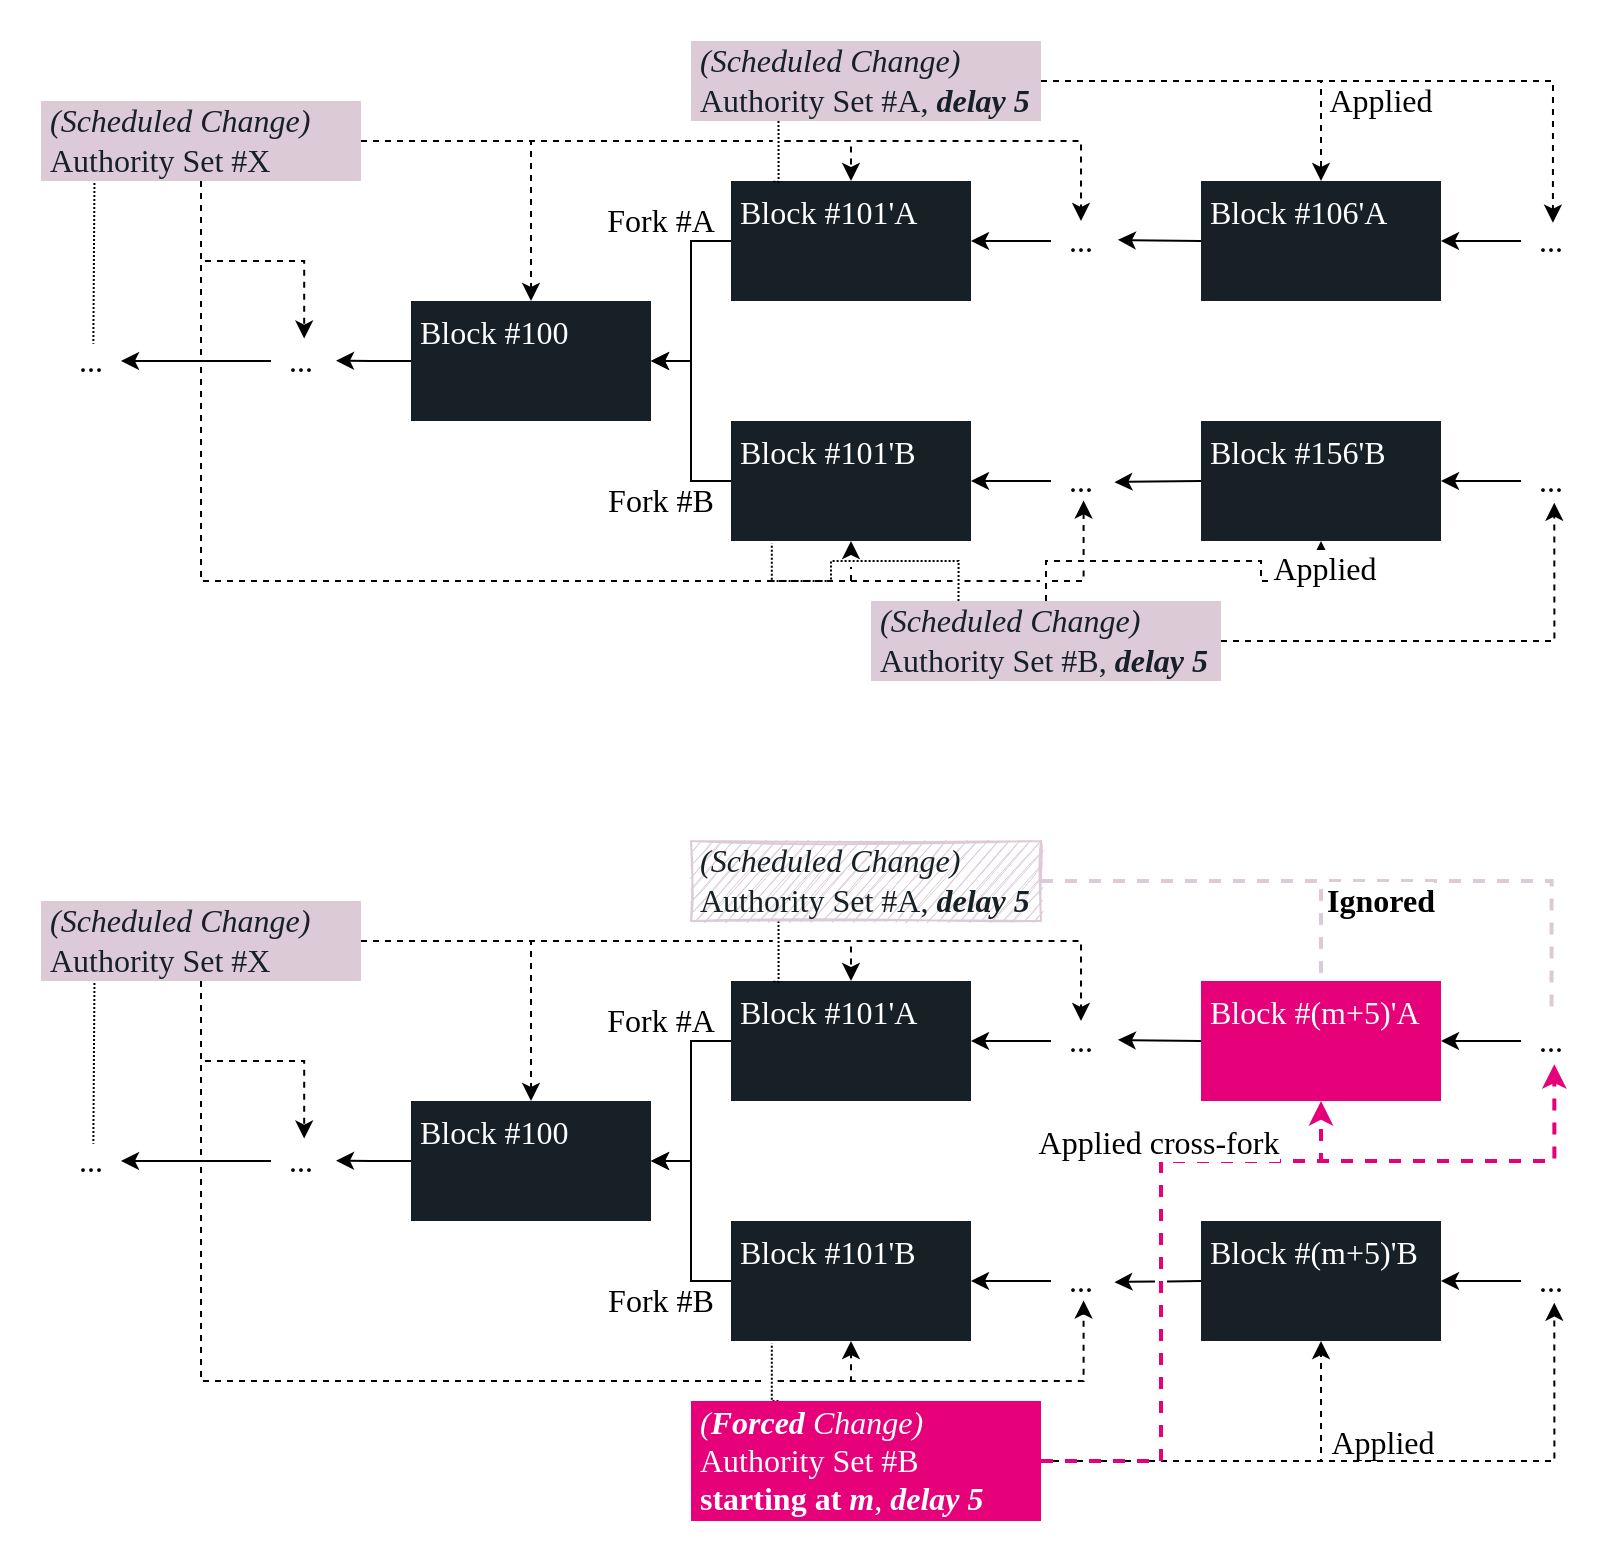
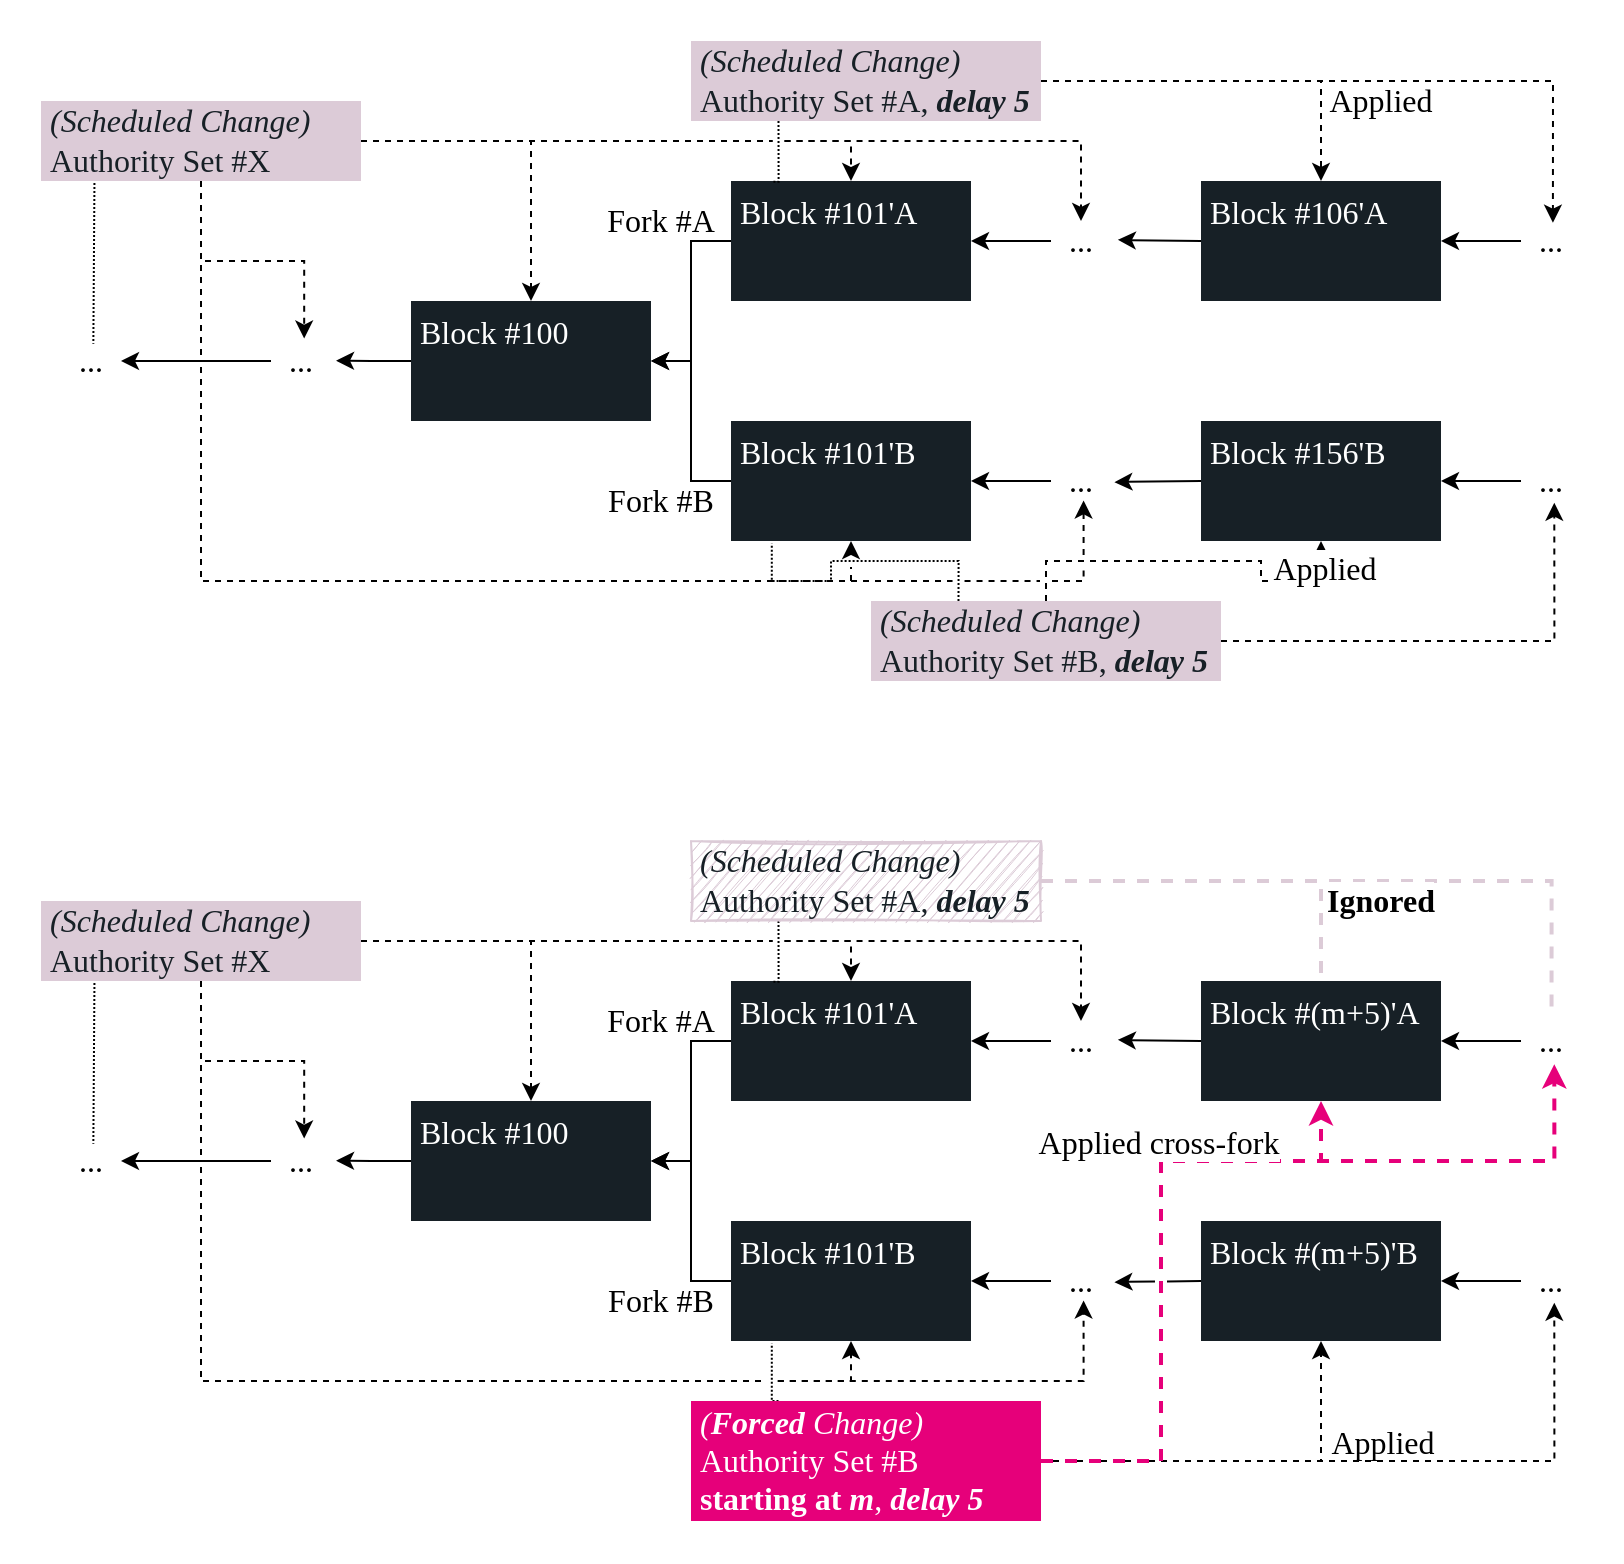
(1321, 1041) -> (1321, 1041)
